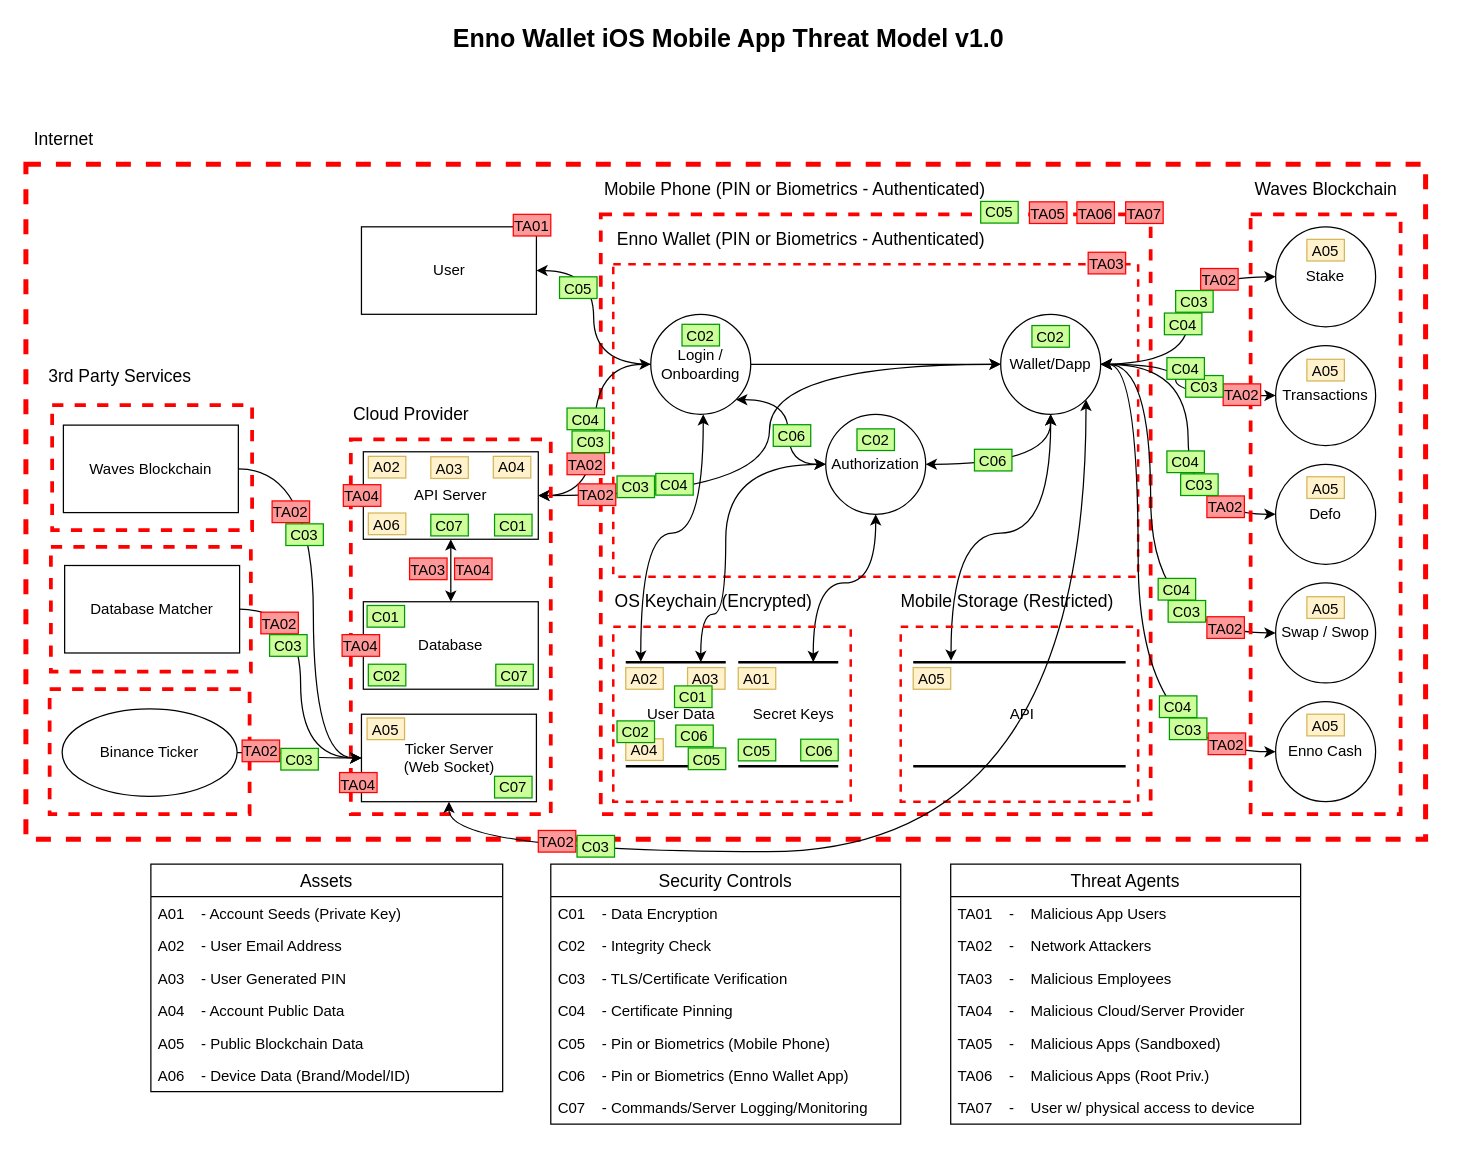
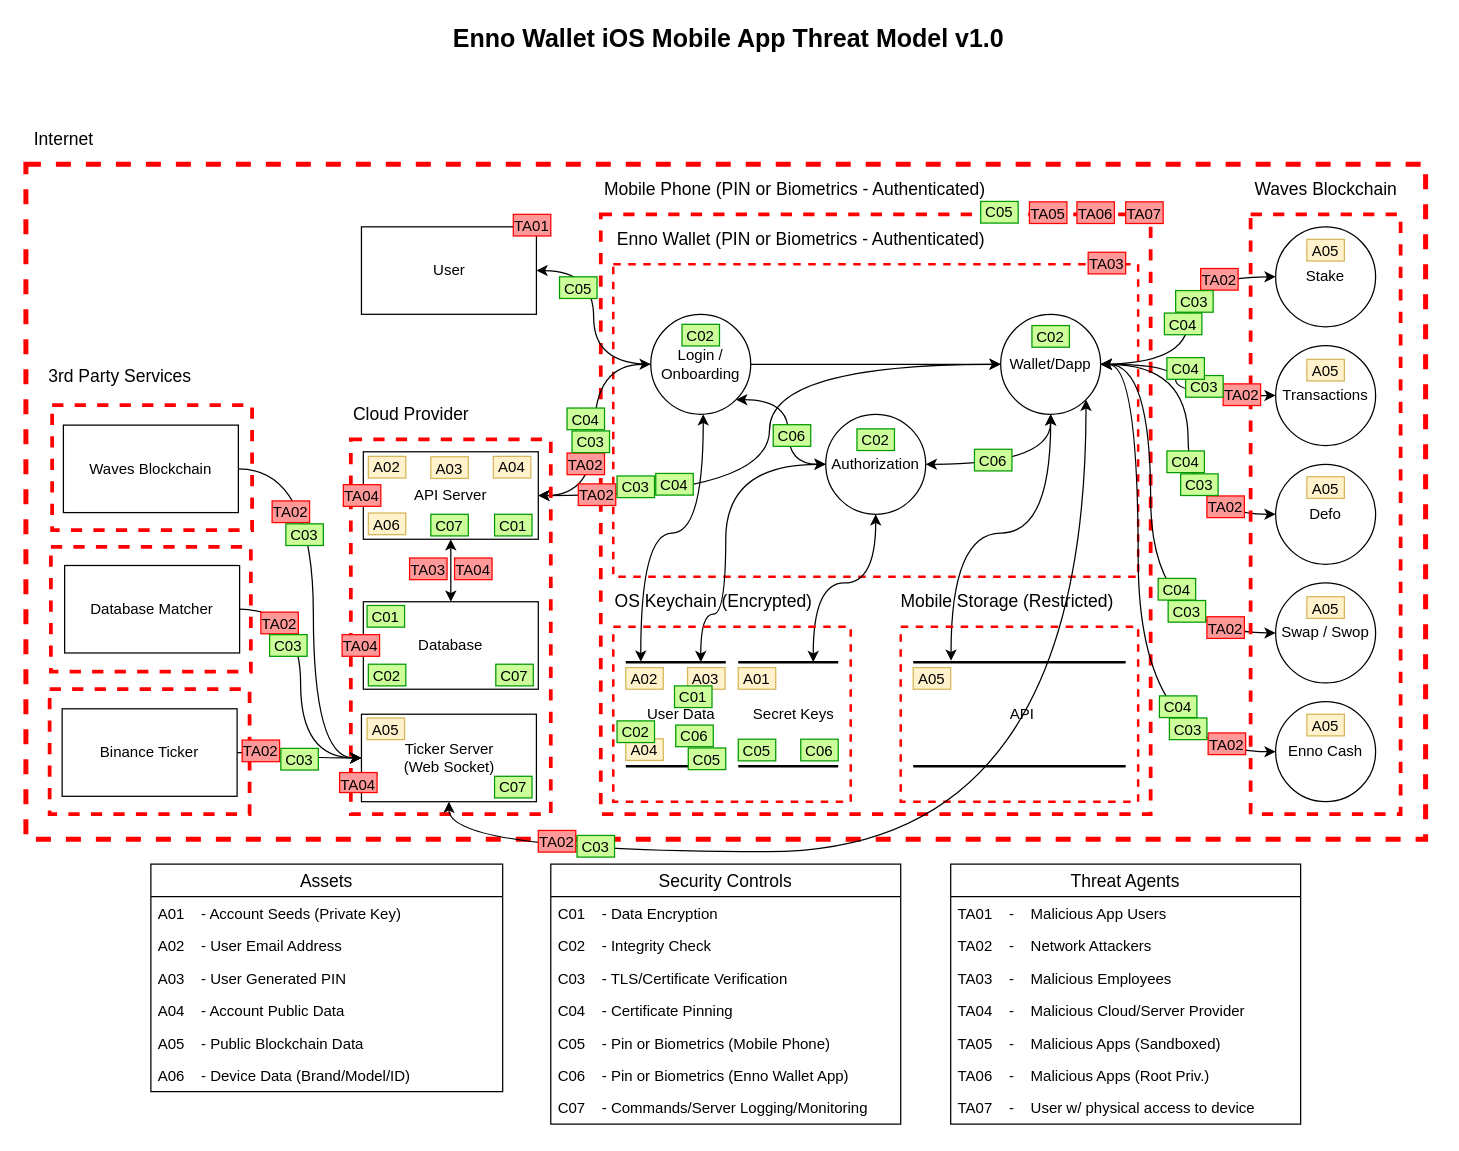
(149, 753) -> (149, 753)
